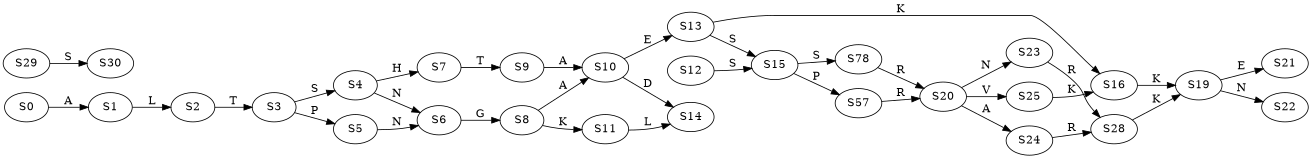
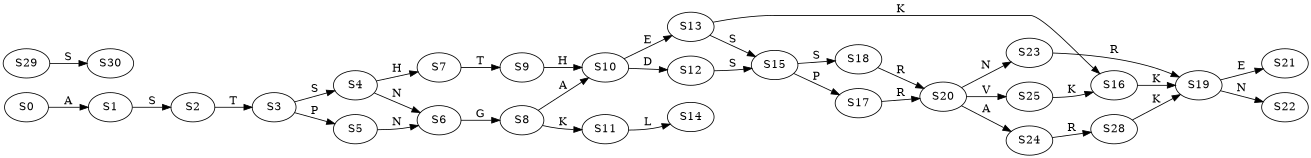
(858, 59) -> (858, 59)
(563, 61) -> (563, 61)
(1075, 83) -> (1113, 59)
(644, 90) -> (644, 69)
(152, 101) -> (152, 101)
(858, 103) -> (858, 103)
